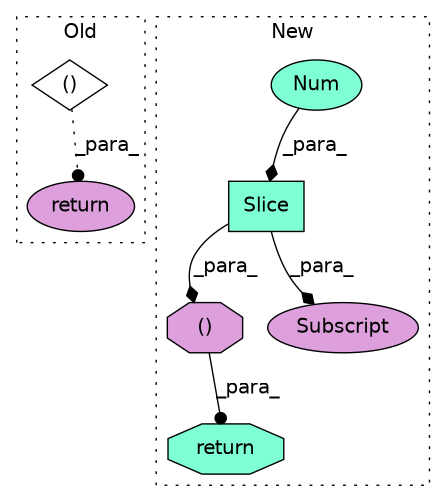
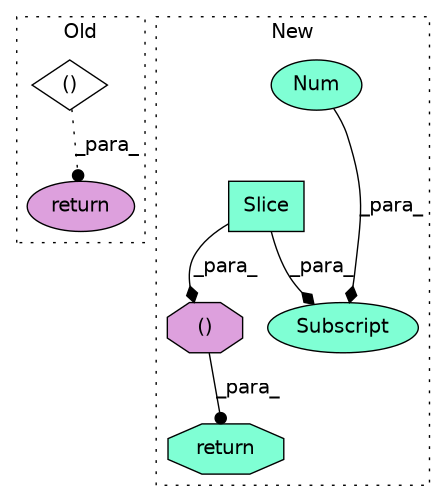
(283, 135) -> (360, 195)
(343, 328) -> (343, 328)
